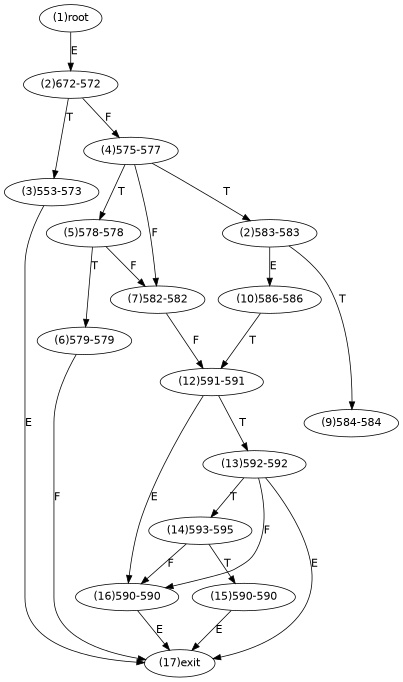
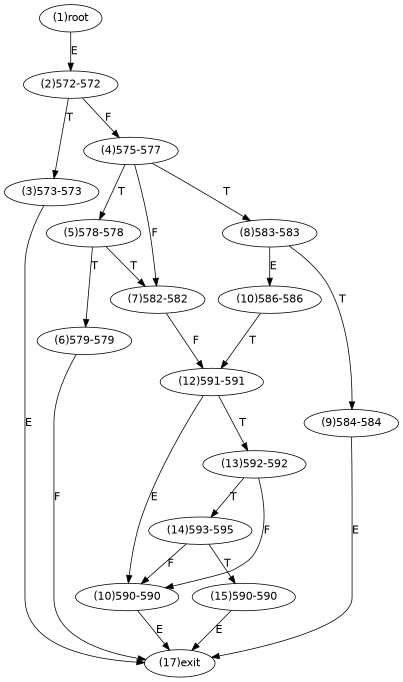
(71, 85) -> (71, 85)
(52, 192) -> (52, 192)
(270, 233) -> (270, 233)
(134, 266) -> (134, 266)
(311, 587) -> (352, 593)
(127, 597) -> (127, 597)
